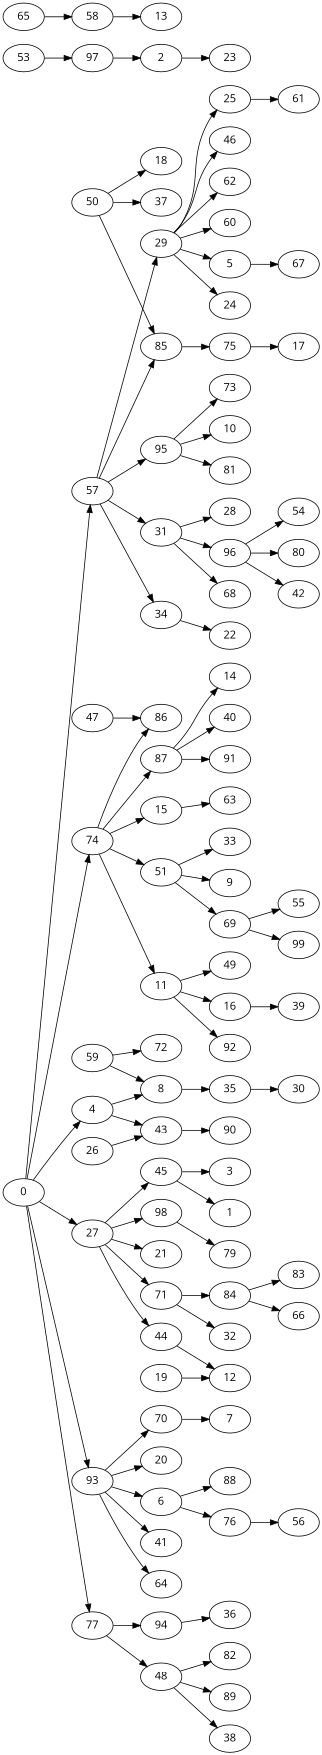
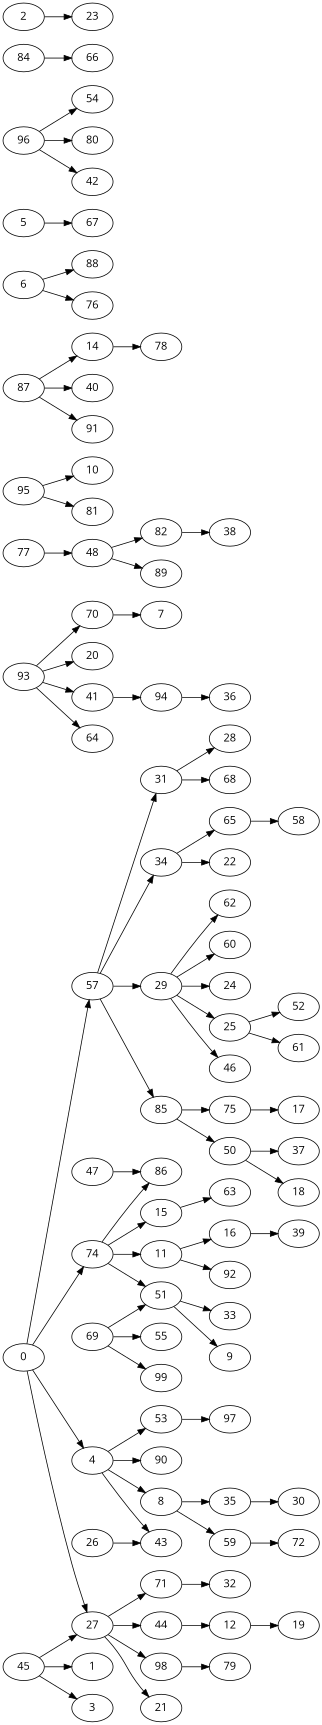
(161, 17) -> none
(123, 58) -> none
(192, 253) -> none
(125, 271) -> (192, 1129)
none -> (161, 347)
(230, 388) -> none
(123, 473) -> none
(192, 542) -> none
(124, 803) -> none
none -> (192, 844)
(192, 896) -> (124, 1318)
(230, 966) -> none
none -> (299, 1007)
(123, 1072) -> (192, 1520)
(192, 1131) -> (123, 1461)
(124, 1205) -> (55, 1648)
(299, 1275) -> none
(192, 1296) -> none
(57, 1333) -> none
(192, 1378) -> (261, 1626)
(57, 1405) -> none
none -> (124, 1442)
(123, 1490) -> none
(299, 1522) -> none
(123, 1626) -> (123, 697)
(193, 1705) -> (192, 532)
